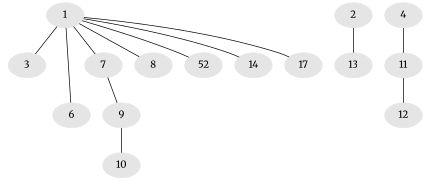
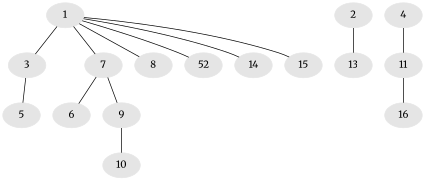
(68, 65) -> (87, 90)
(303, 65) -> (303, 65)
none -> (22, 115)
(403, 115) -> (403, 115)
